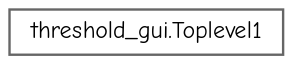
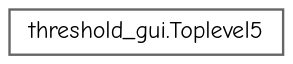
(146, 32) -> (146, 32)
